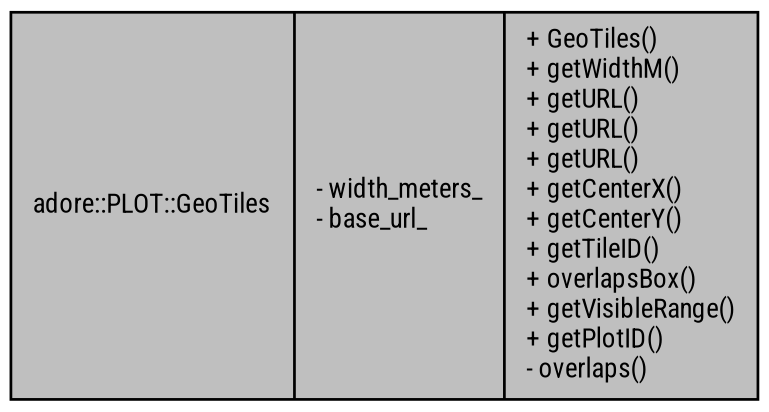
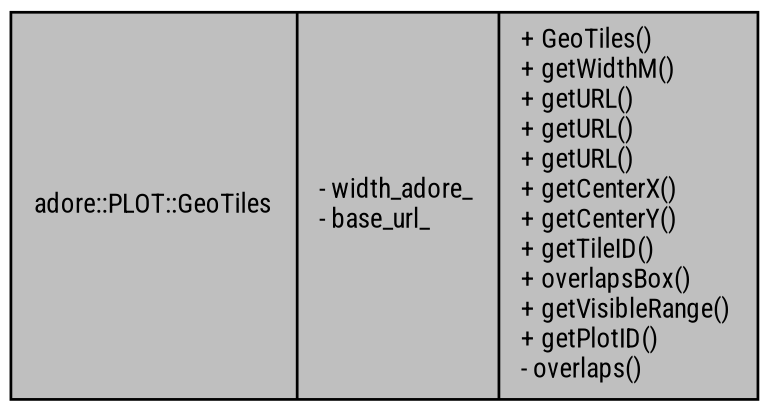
(399, 189) -> (397, 189)
